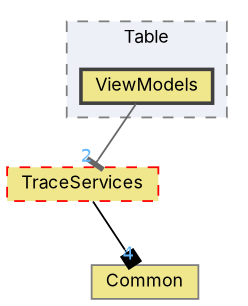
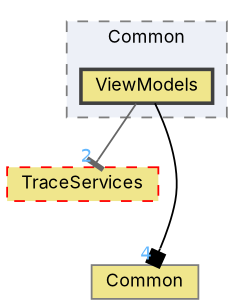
(147, 38) -> (147, 38)
(109, 226) -> (176, 175)
